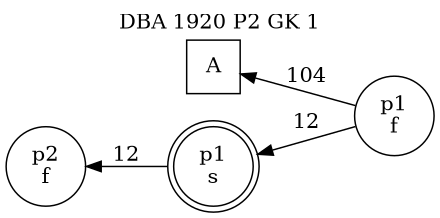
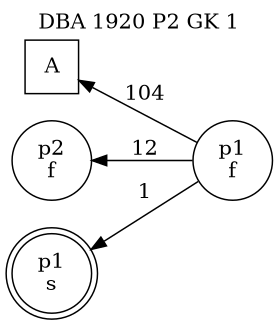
(307, 123) -> (145, 192)
(134, 166) -> (150, 160)
